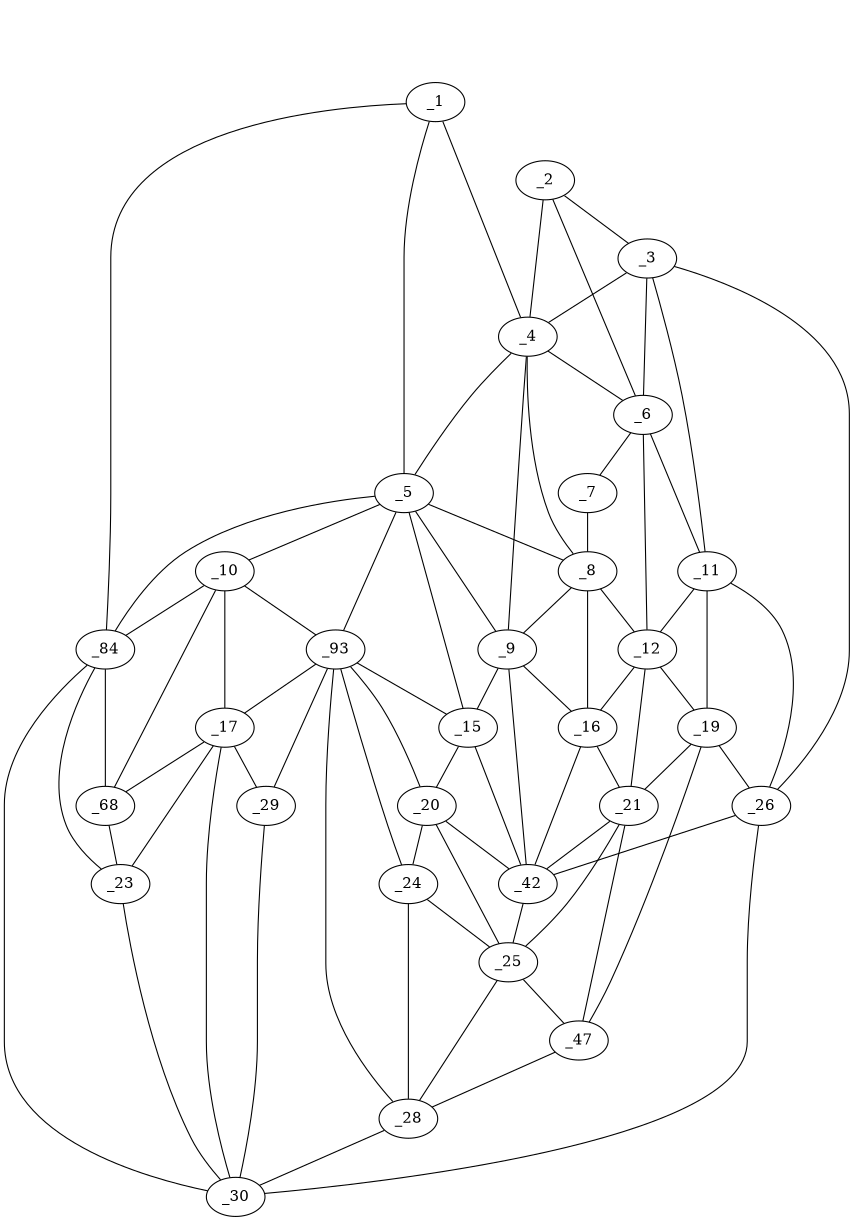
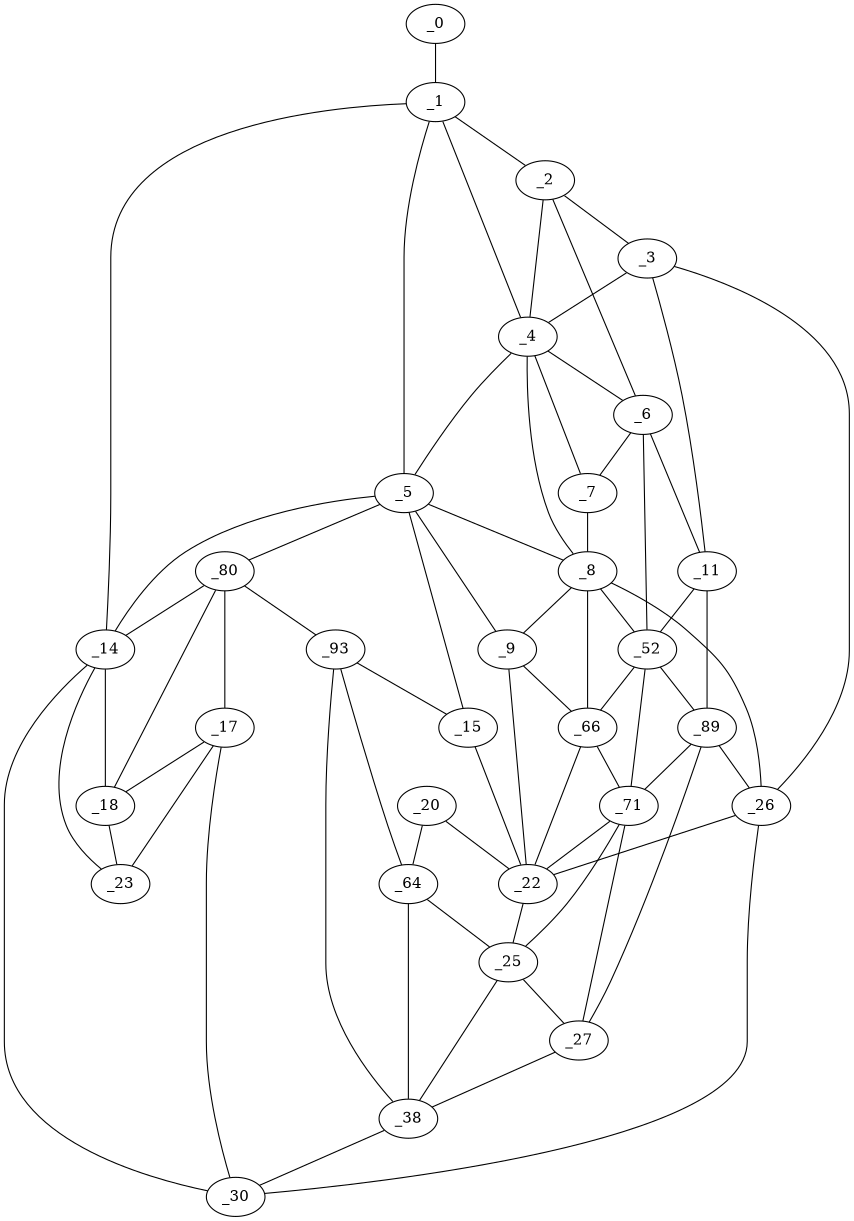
none -> (436, 24)
none -> (490, 141)
(645, 337) -> none
(517, 493) -> (558, 415)
(225, 571) -> (225, 571)
(370, 571) -> none
(105, 649) -> (105, 649)
(647, 649) -> (647, 649)
(793, 674) -> (719, 661)
(280, 689) -> none
(488, 689) -> none
(391, 723) -> none
(588, 728) -> (588, 728)
(707, 728) -> (707, 728)
(447, 767) -> none
(105, 806) -> (105, 806)
(266, 806) -> none
(629, 806) -> (629, 806)
(408, 884) -> (408, 884)
(468, 884) -> none
(528, 884) -> (528, 884)
(579, 1040) -> (579, 1040)
(156, 1048) -> none
(408, 1119) -> (408, 1119)
